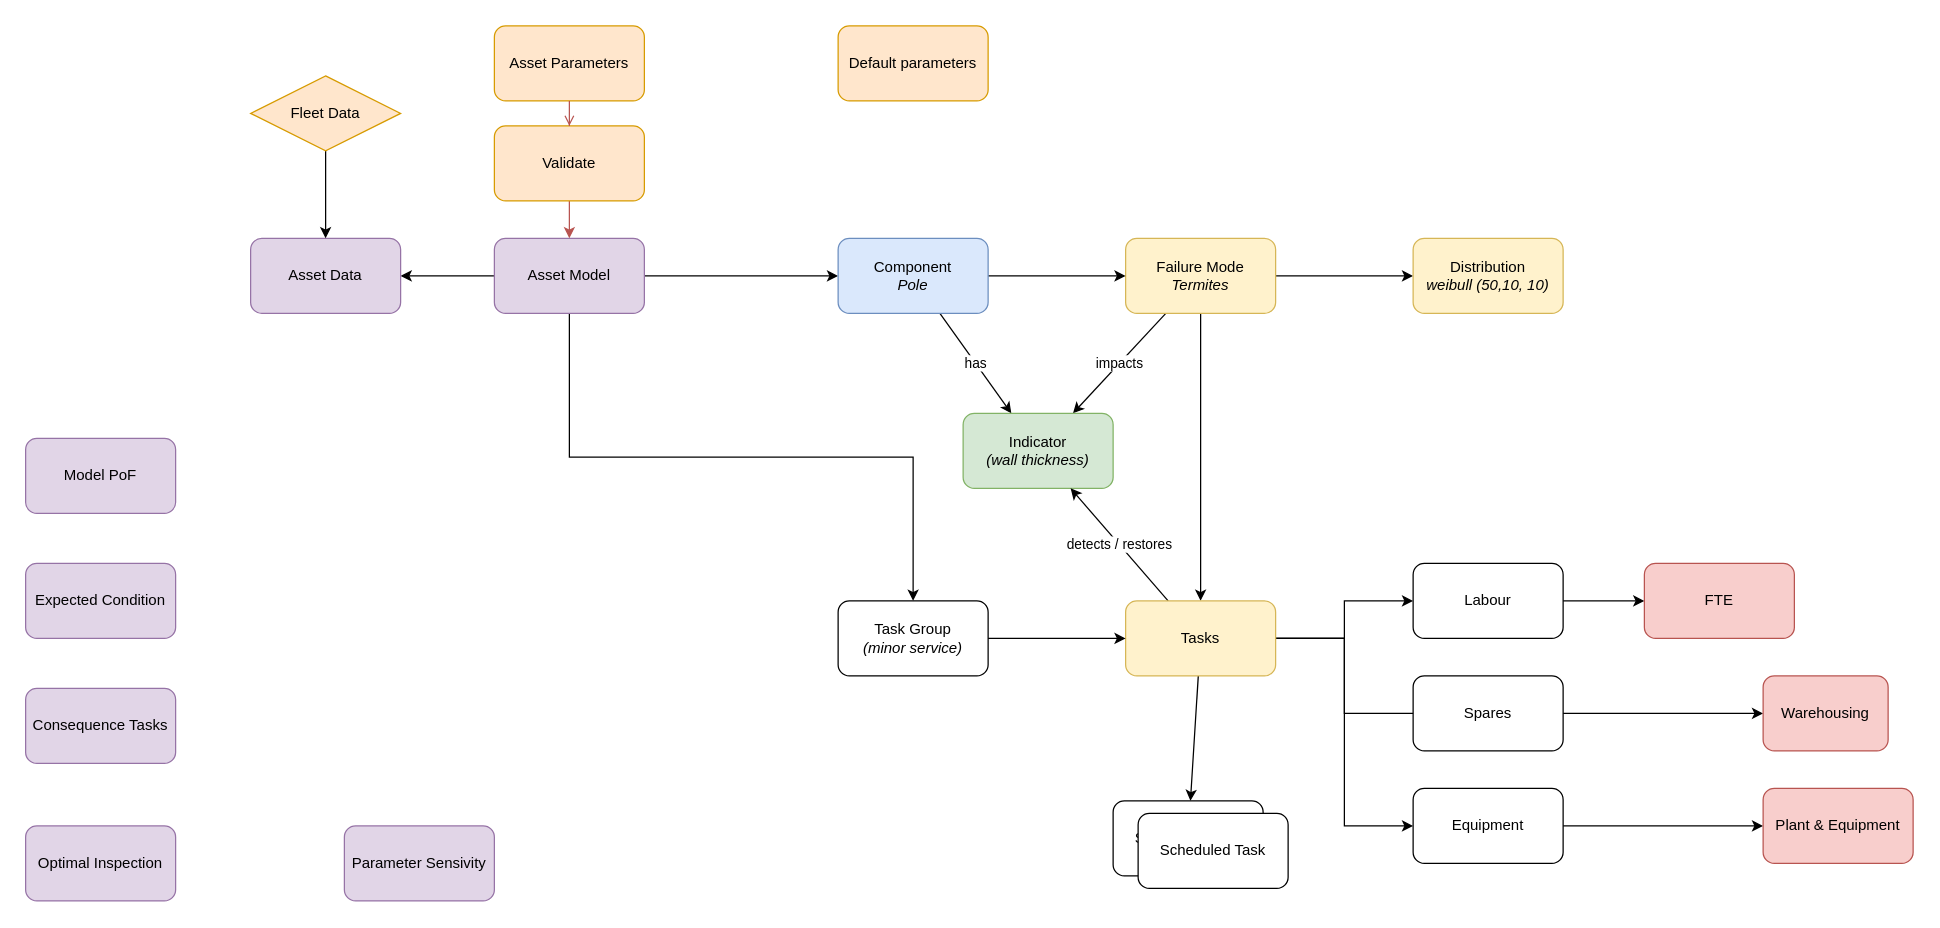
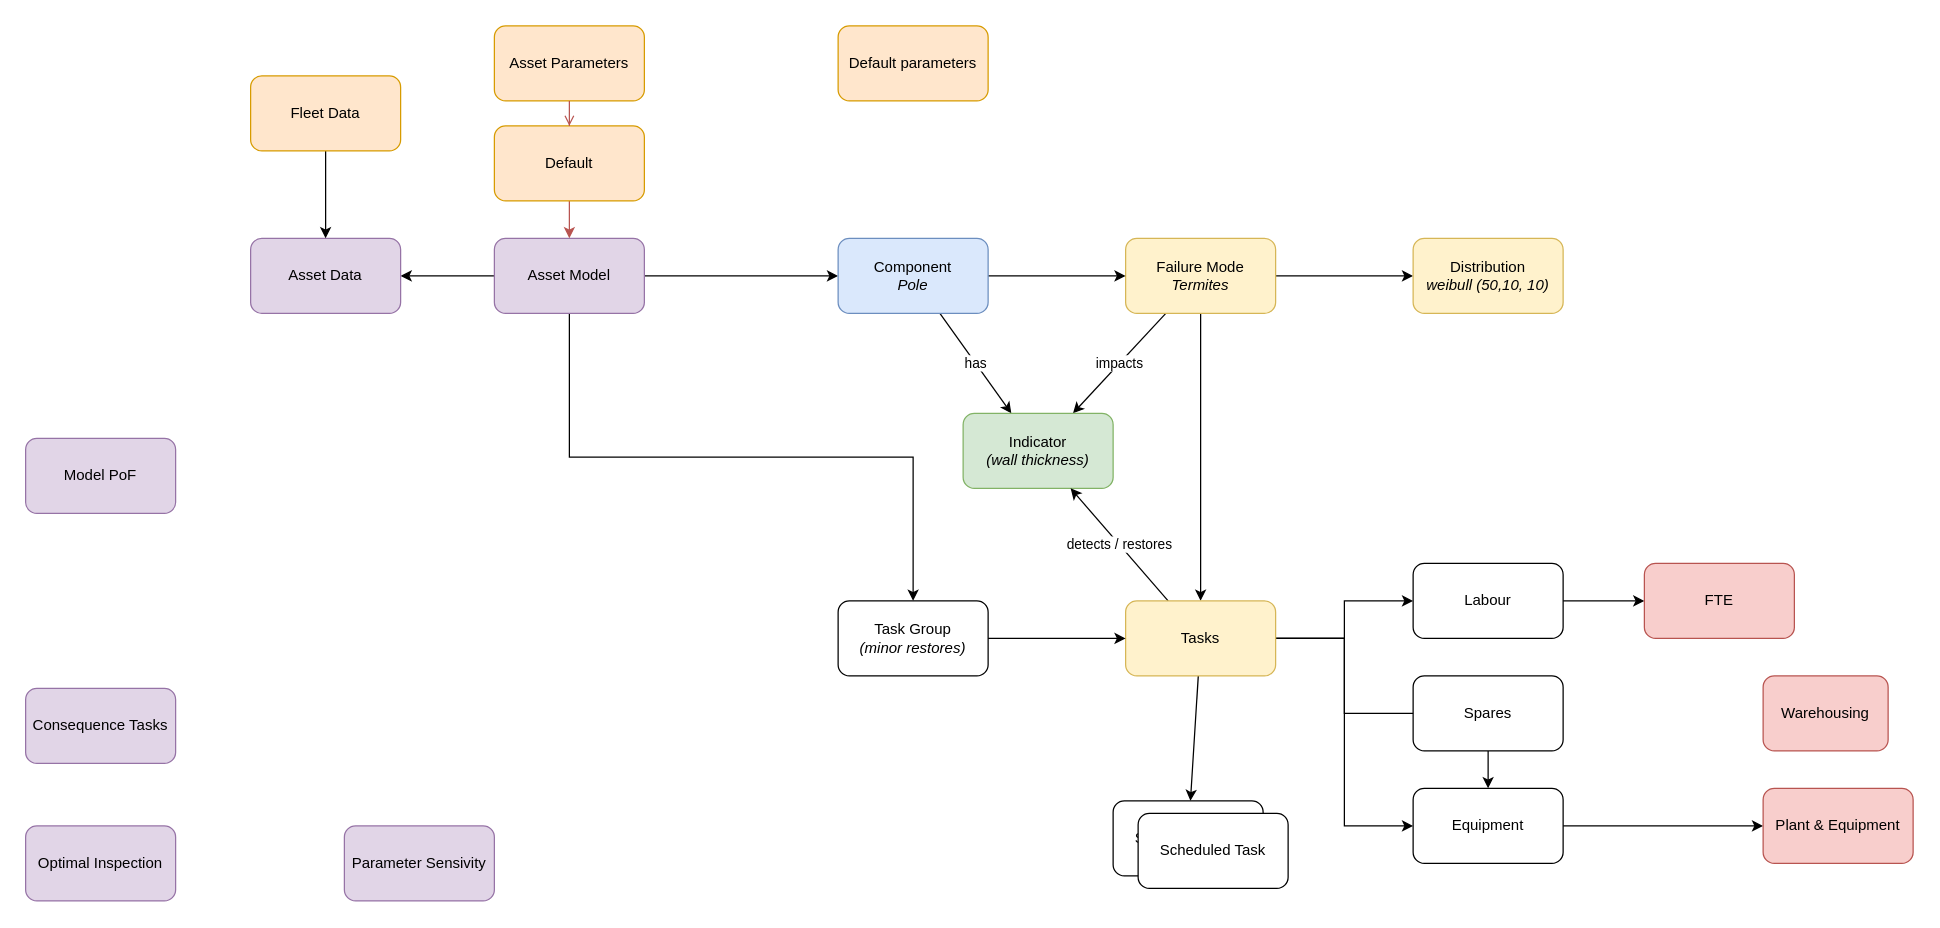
(326, 113) -> (326, 113)
(569, 163) -> (569, 163)
(101, 601) -> none
(913, 638) -> (913, 638)
(1659, 713) -> (1488, 774)
